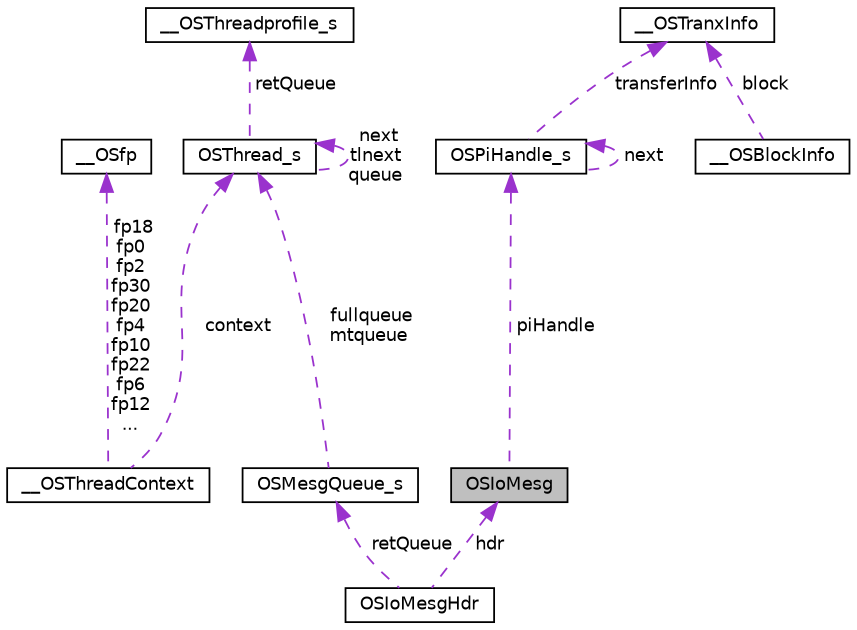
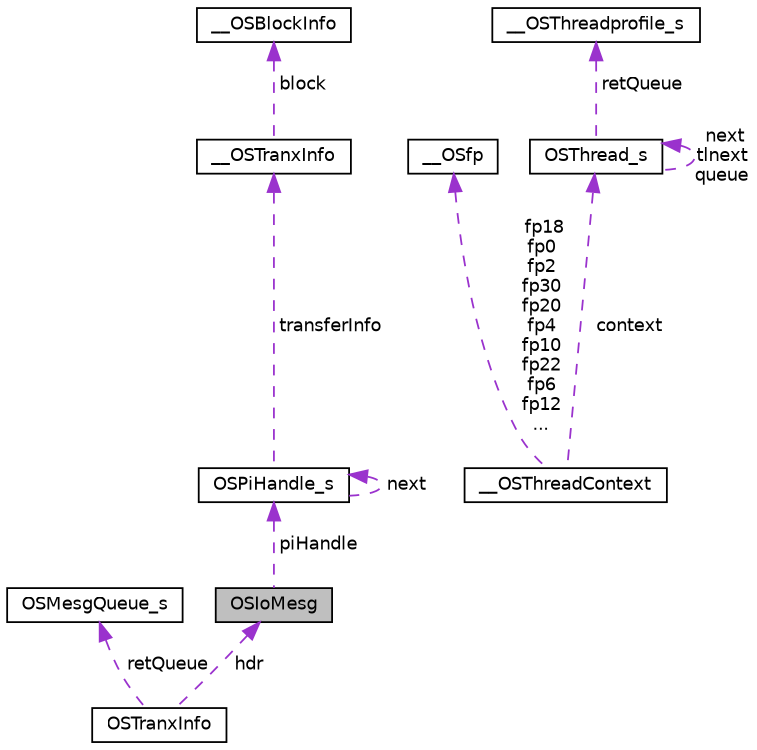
(740, 99) -> (274, 100)
(306, 327) -> none
(420, 605) -> (159, 725)
